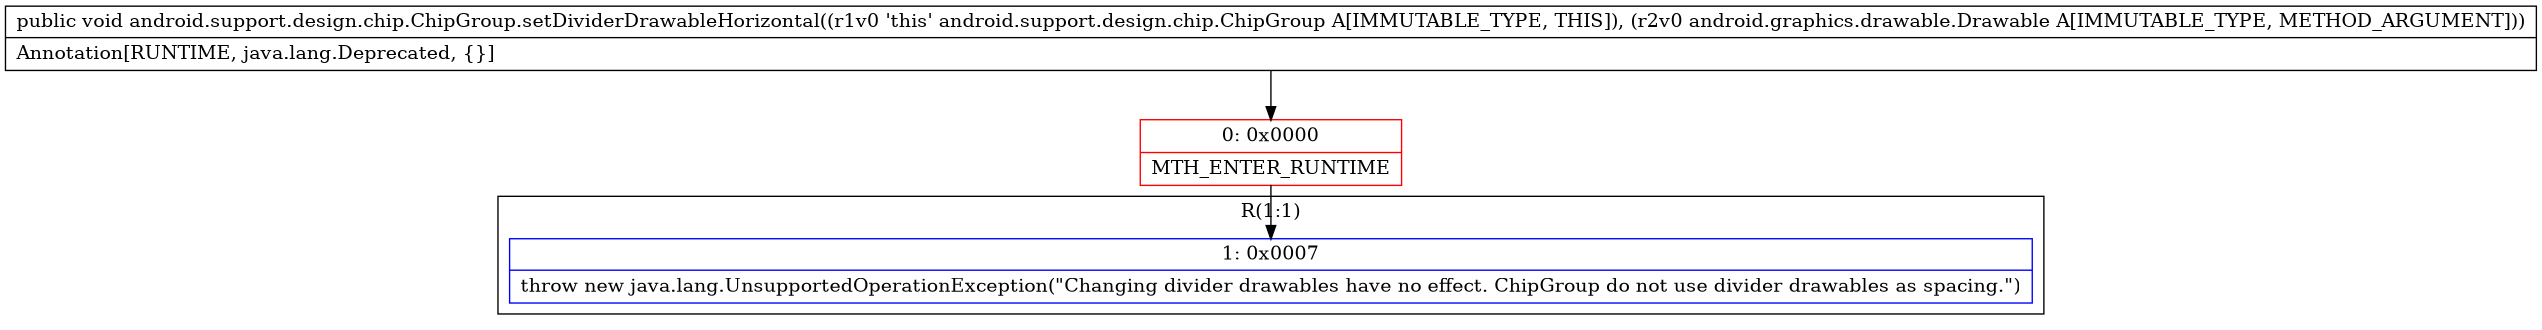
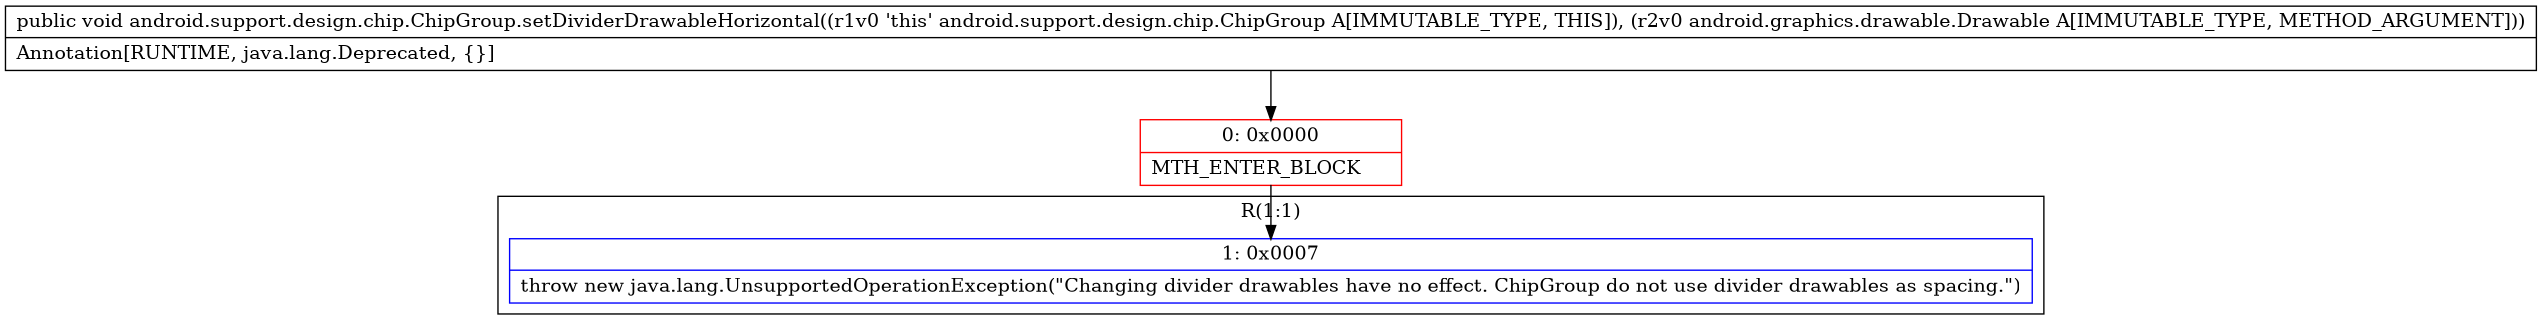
(1271, 168) -> (1257, 168)
